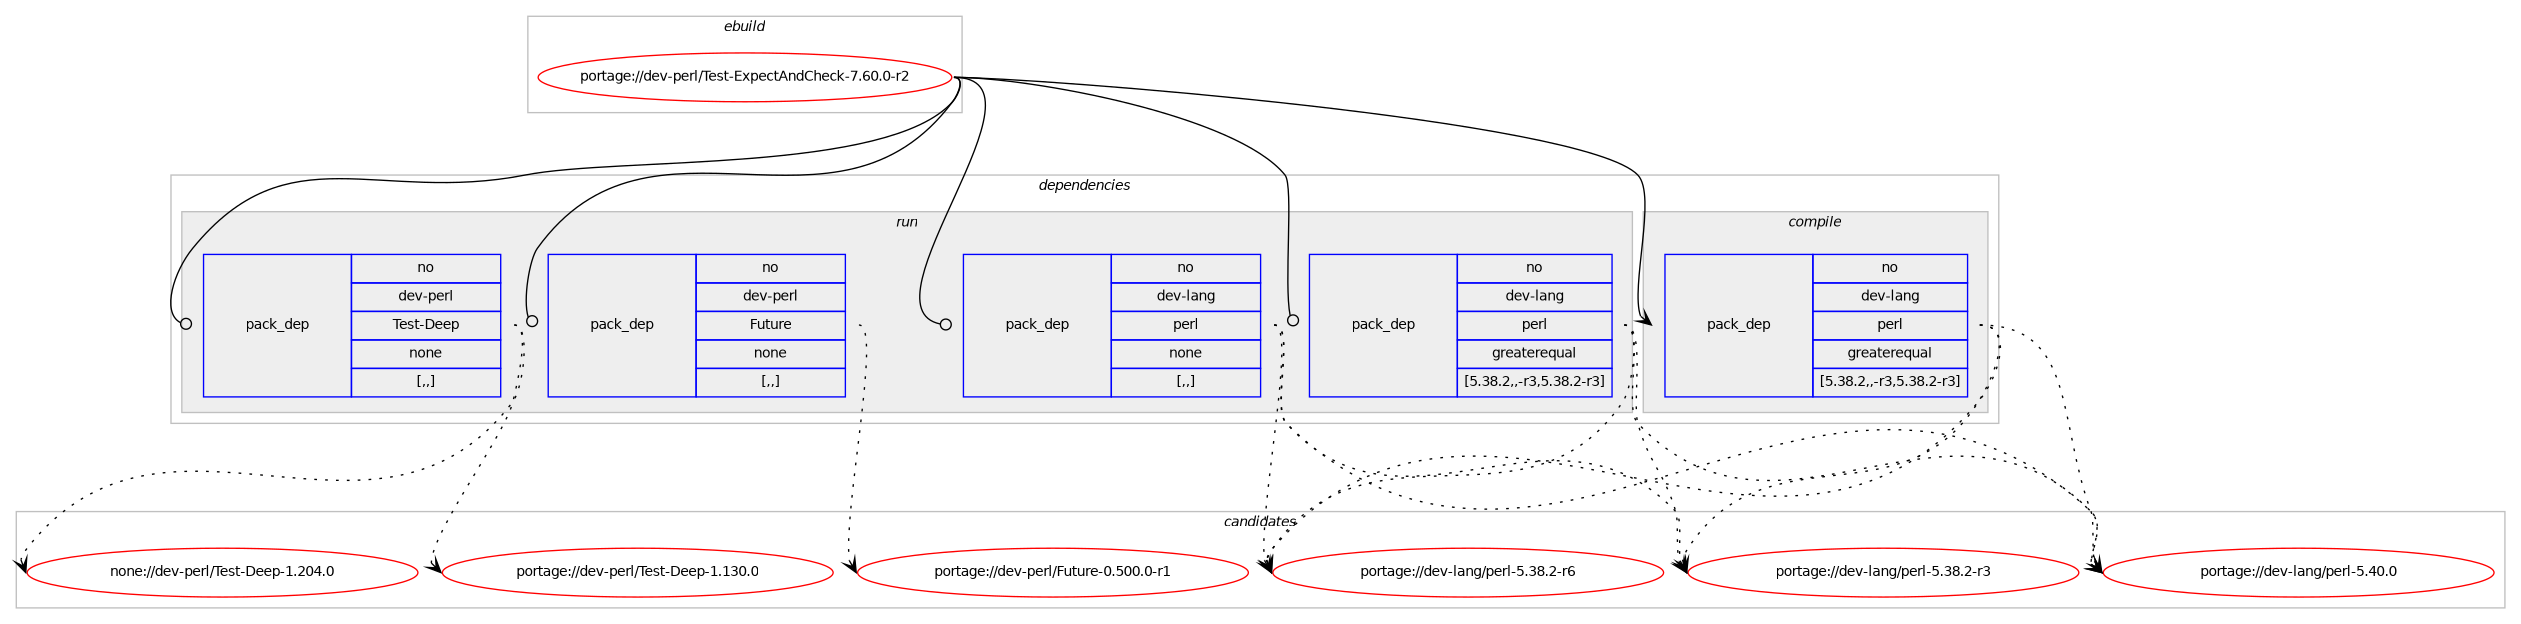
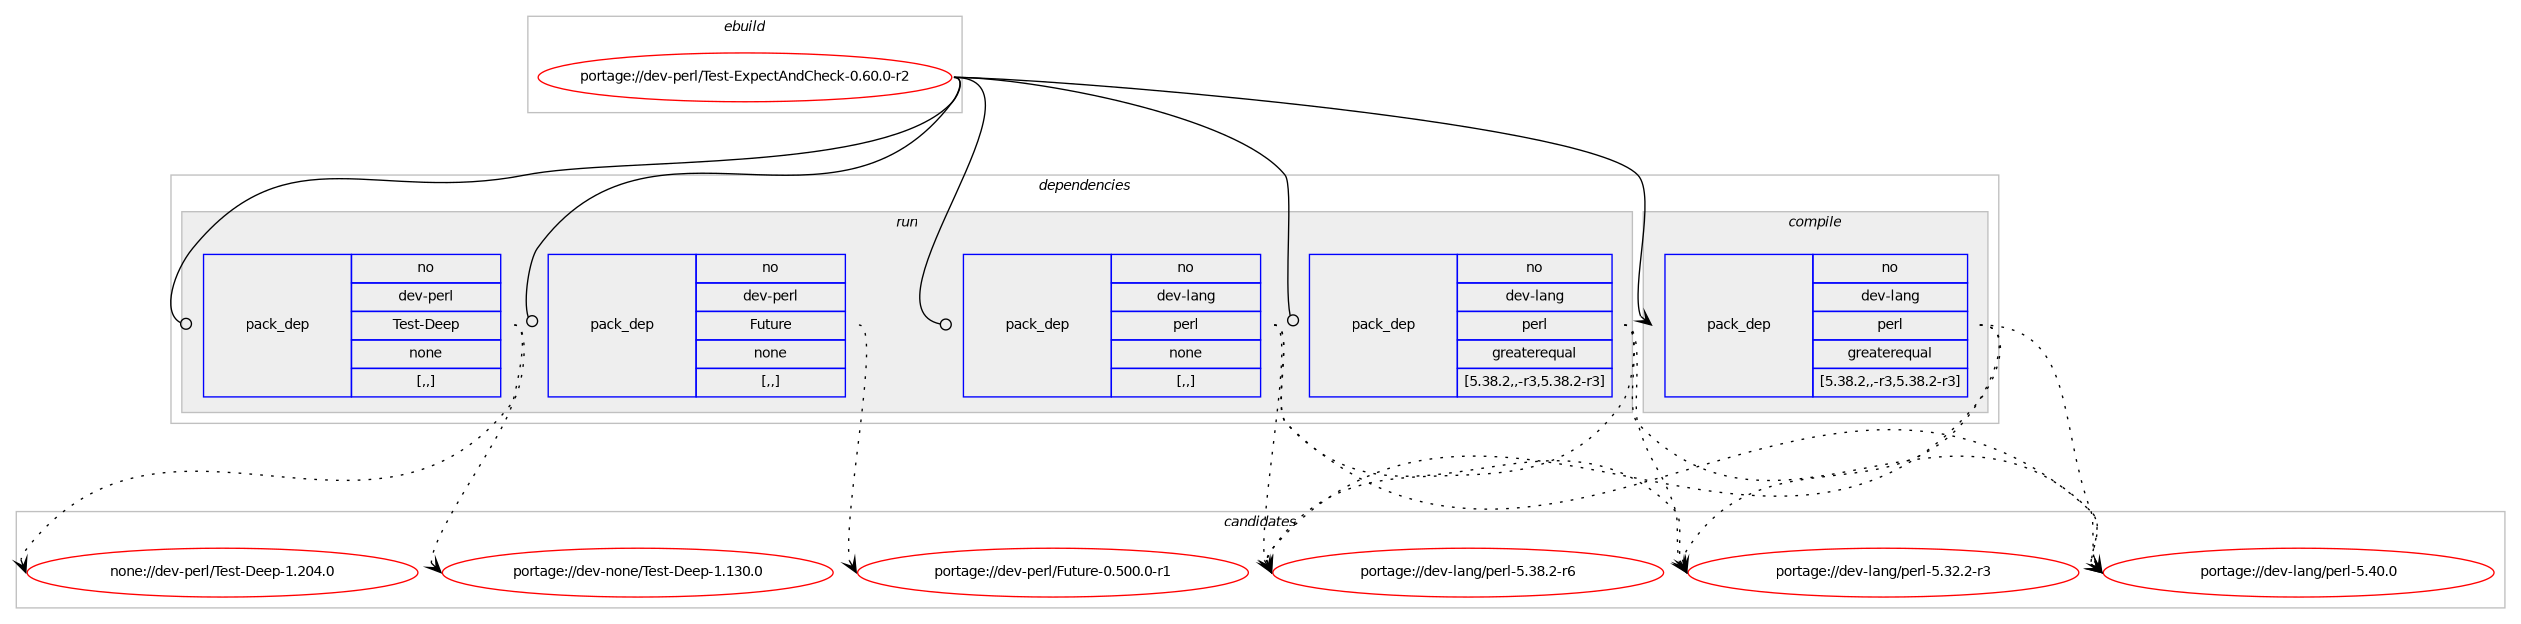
(745, 77) -> (745, 77)
(638, 573) -> (638, 573)
(1883, 573) -> (1883, 573)
